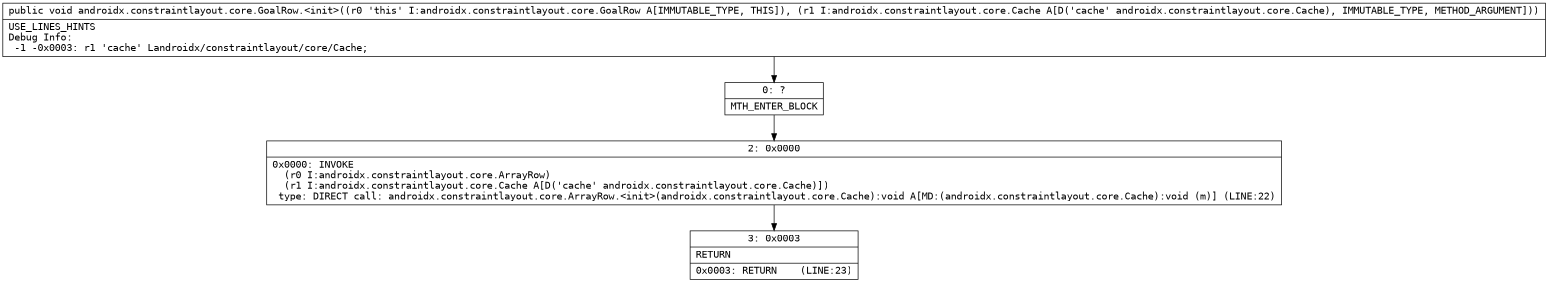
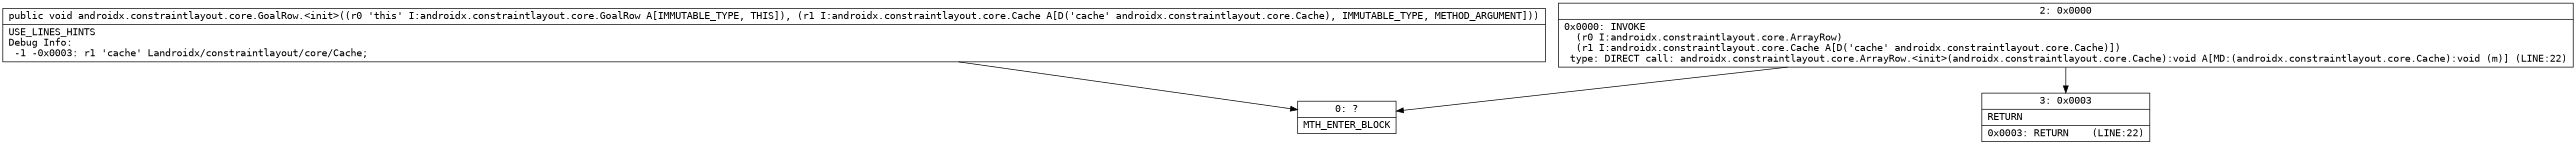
(774, 124) -> (1595, 89)
(774, 271) -> (2066, 133)
